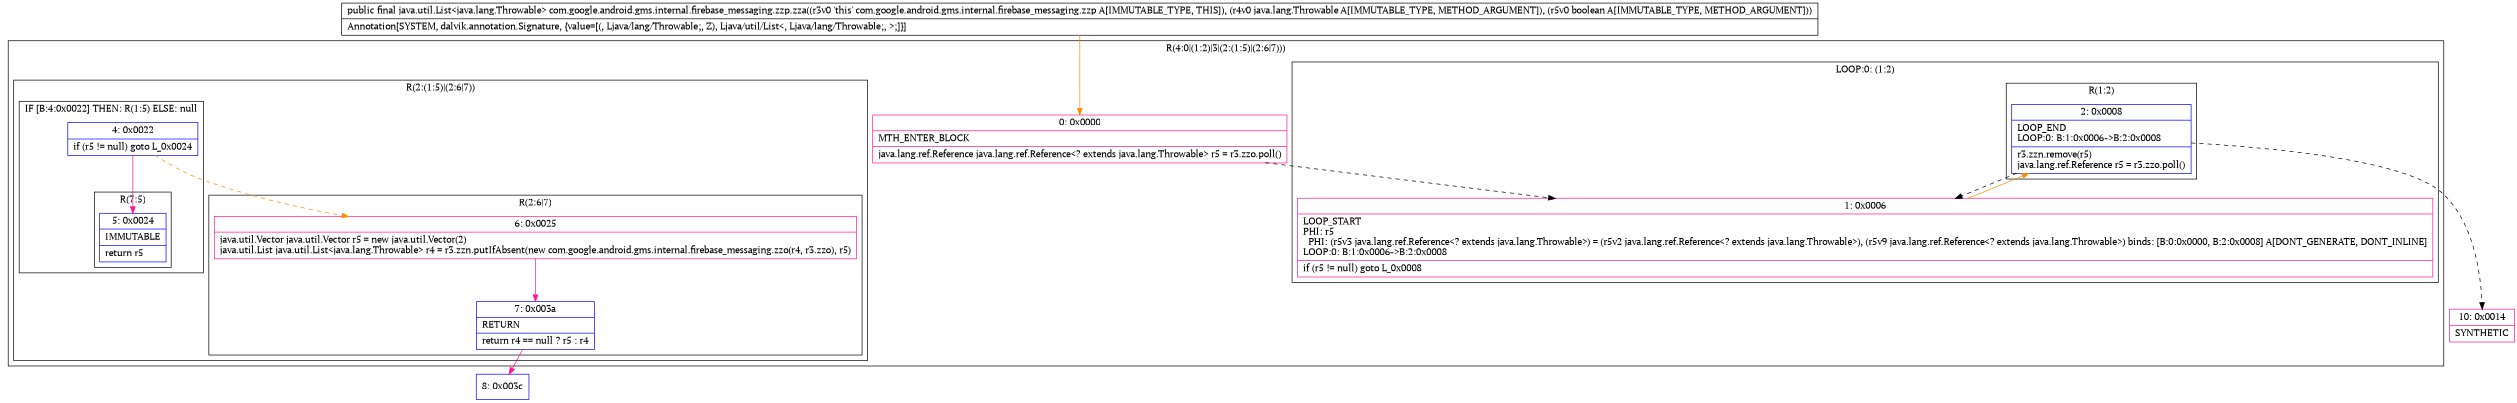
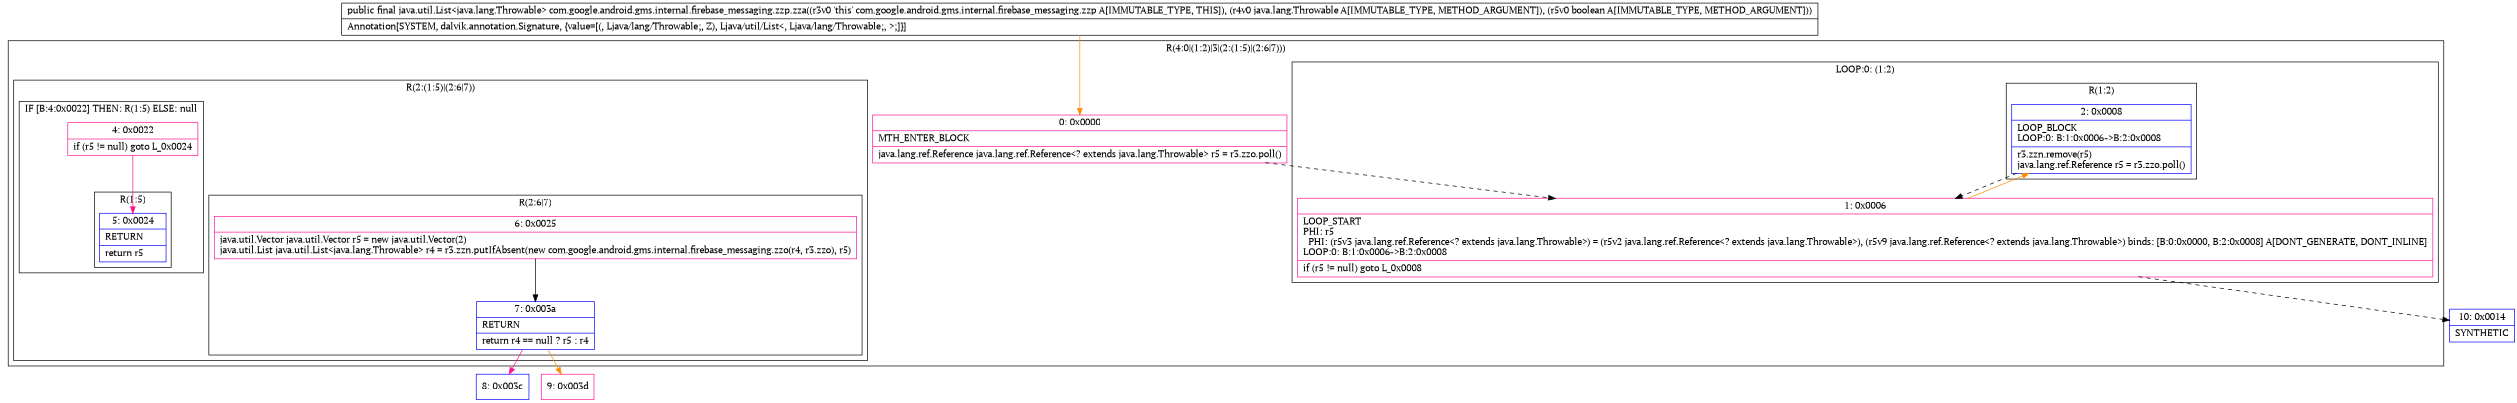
(2042, 128) -> (2047, 128)
(133, 139) -> (133, 139)
(2378, 166) -> (2291, 298)
(236, 191) -> none
(133, 200) -> (133, 200)
(133, 237) -> (124, 237)
(535, 277) -> (535, 277)
(2482, 326) -> (2482, 326)
none -> (568, 387)
